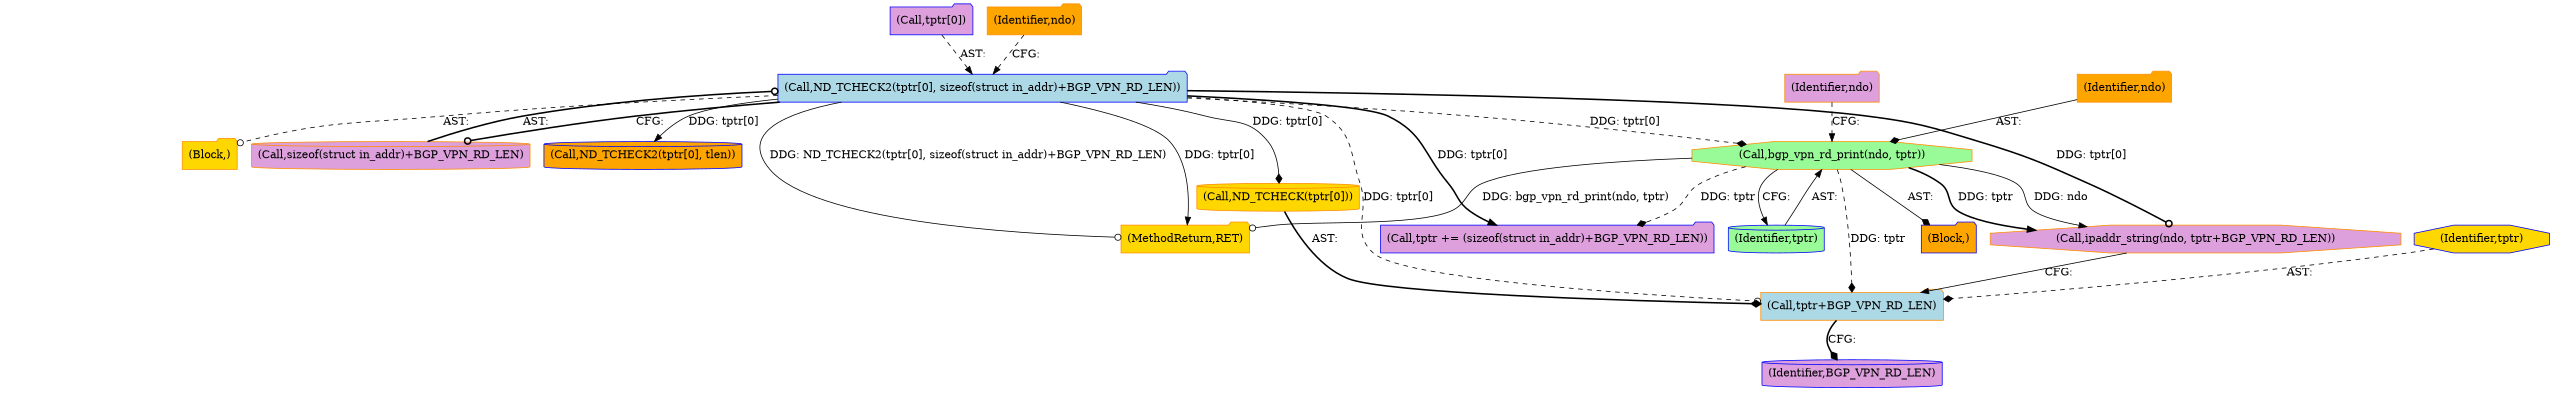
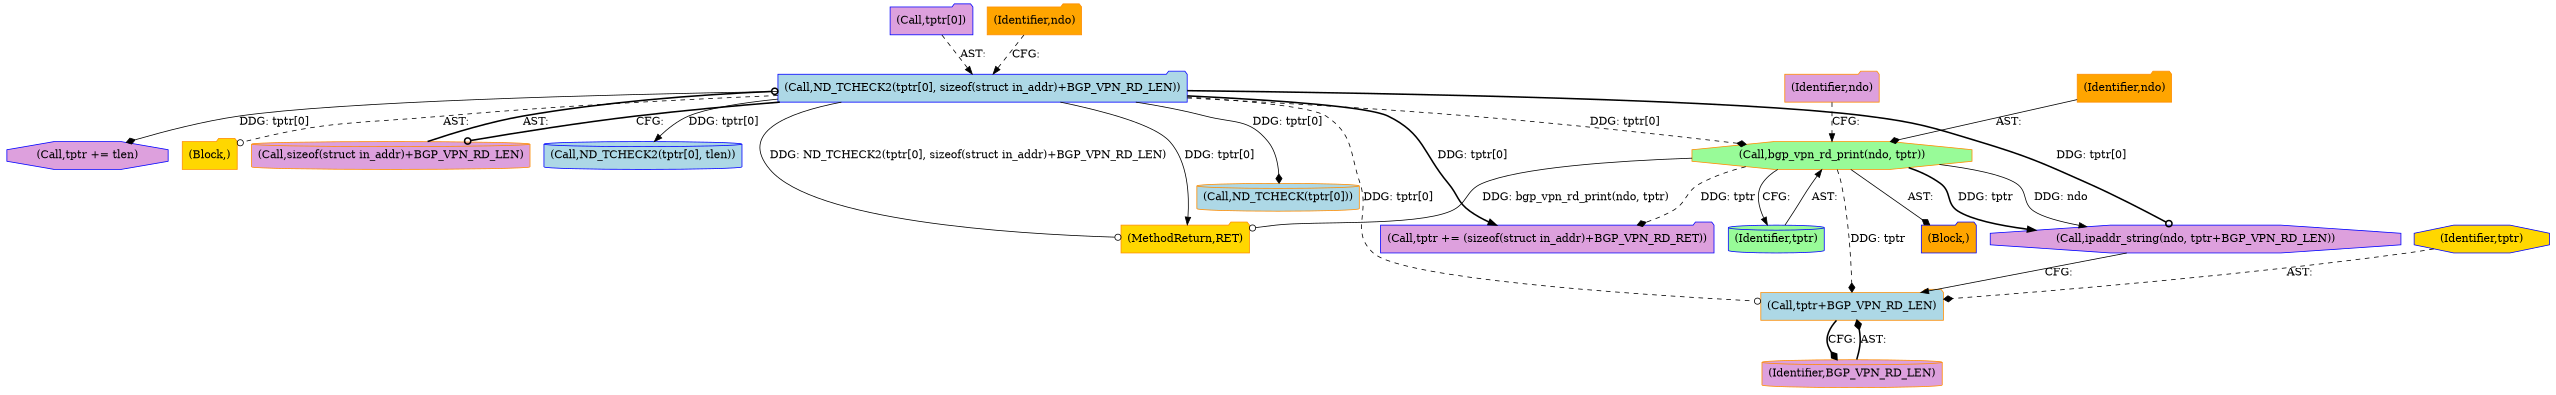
none -> (88, 155)
(643, 155) -> (643, 155)
(1278, 197) -> (1278, 197)
(1547, 239) -> (1547, 239)
(2196, 239) -> (2196, 239)
(1502, 295) -> (1860, 345)
(1852, 374) -> (1852, 374)
